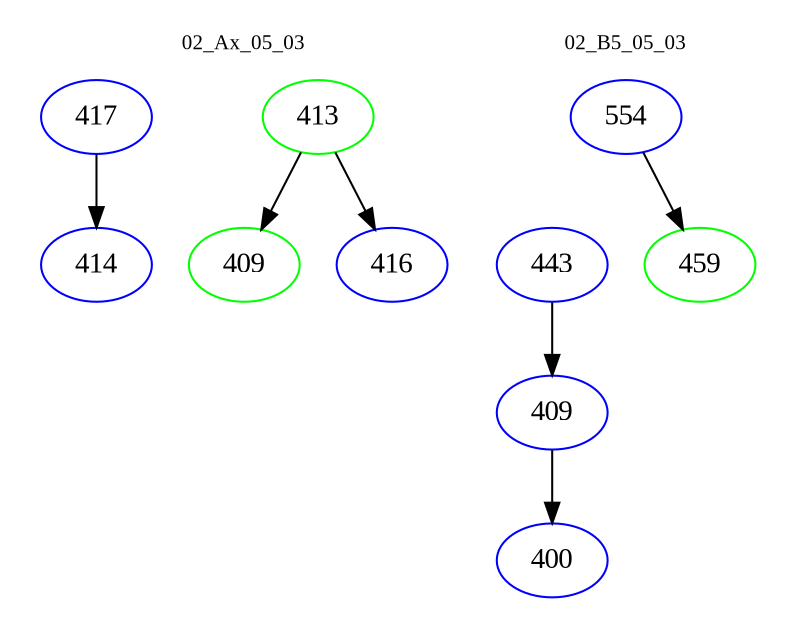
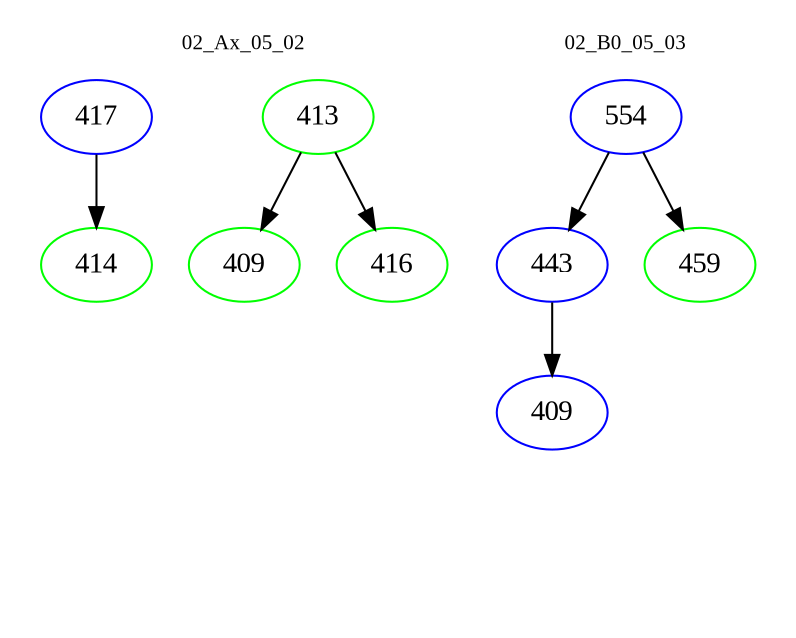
(244, 44) -> (244, 44)
(626, 44) -> (626, 44)
none -> (594, 182)
(96, 265) -> (96, 265)
(392, 265) -> (392, 265)
(552, 560) -> none
